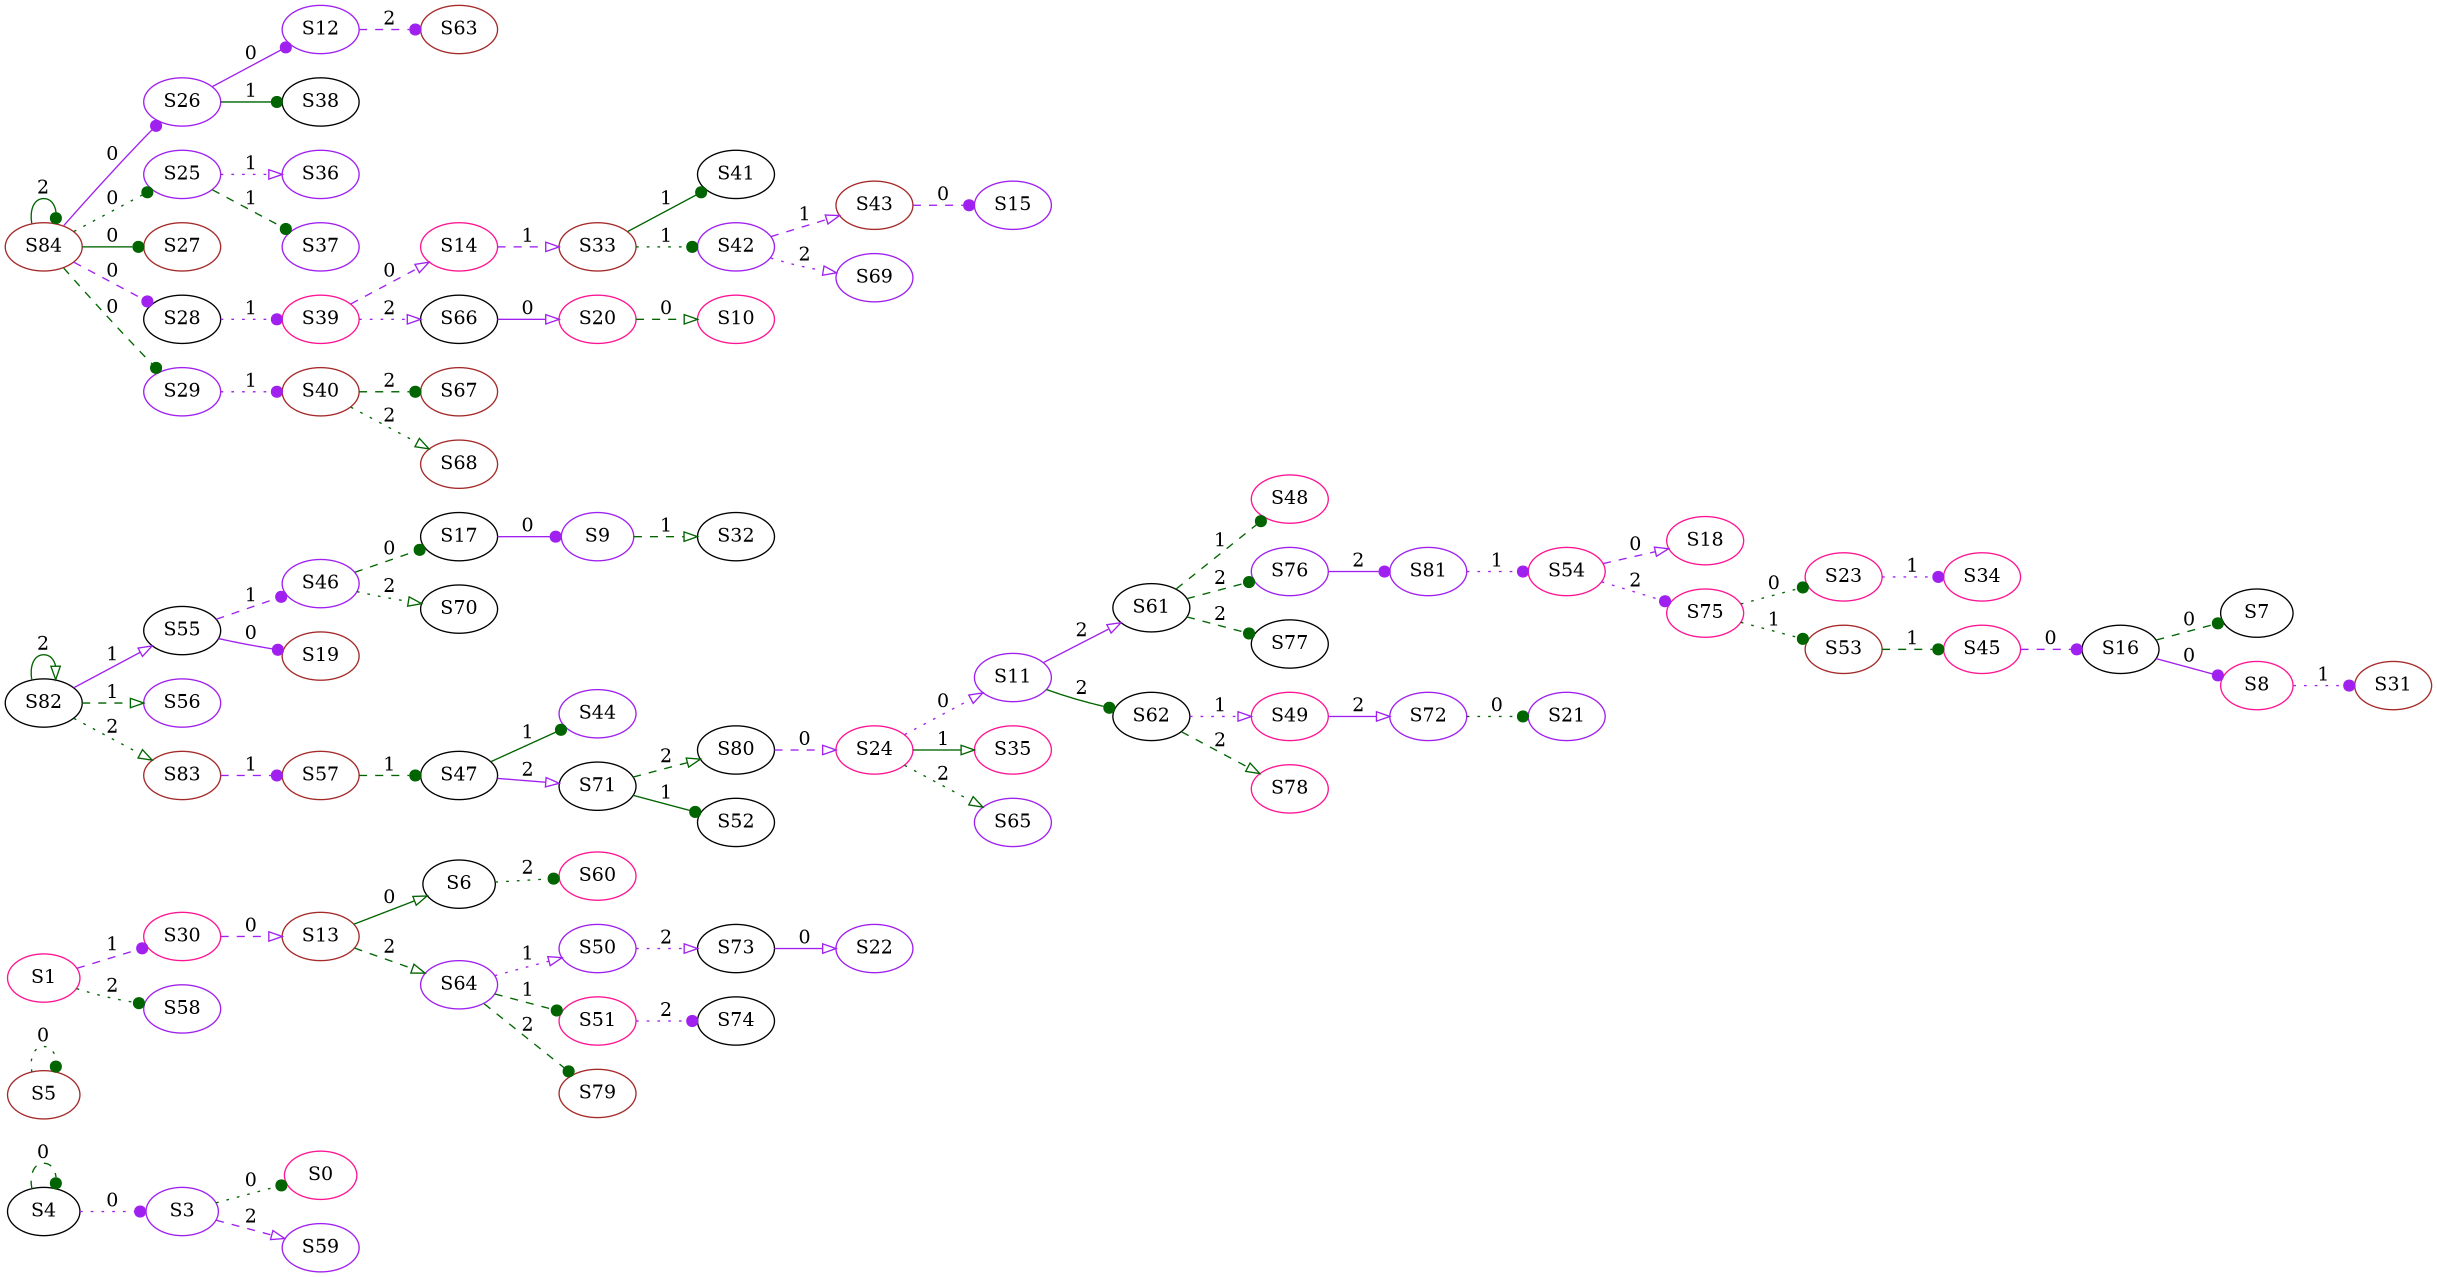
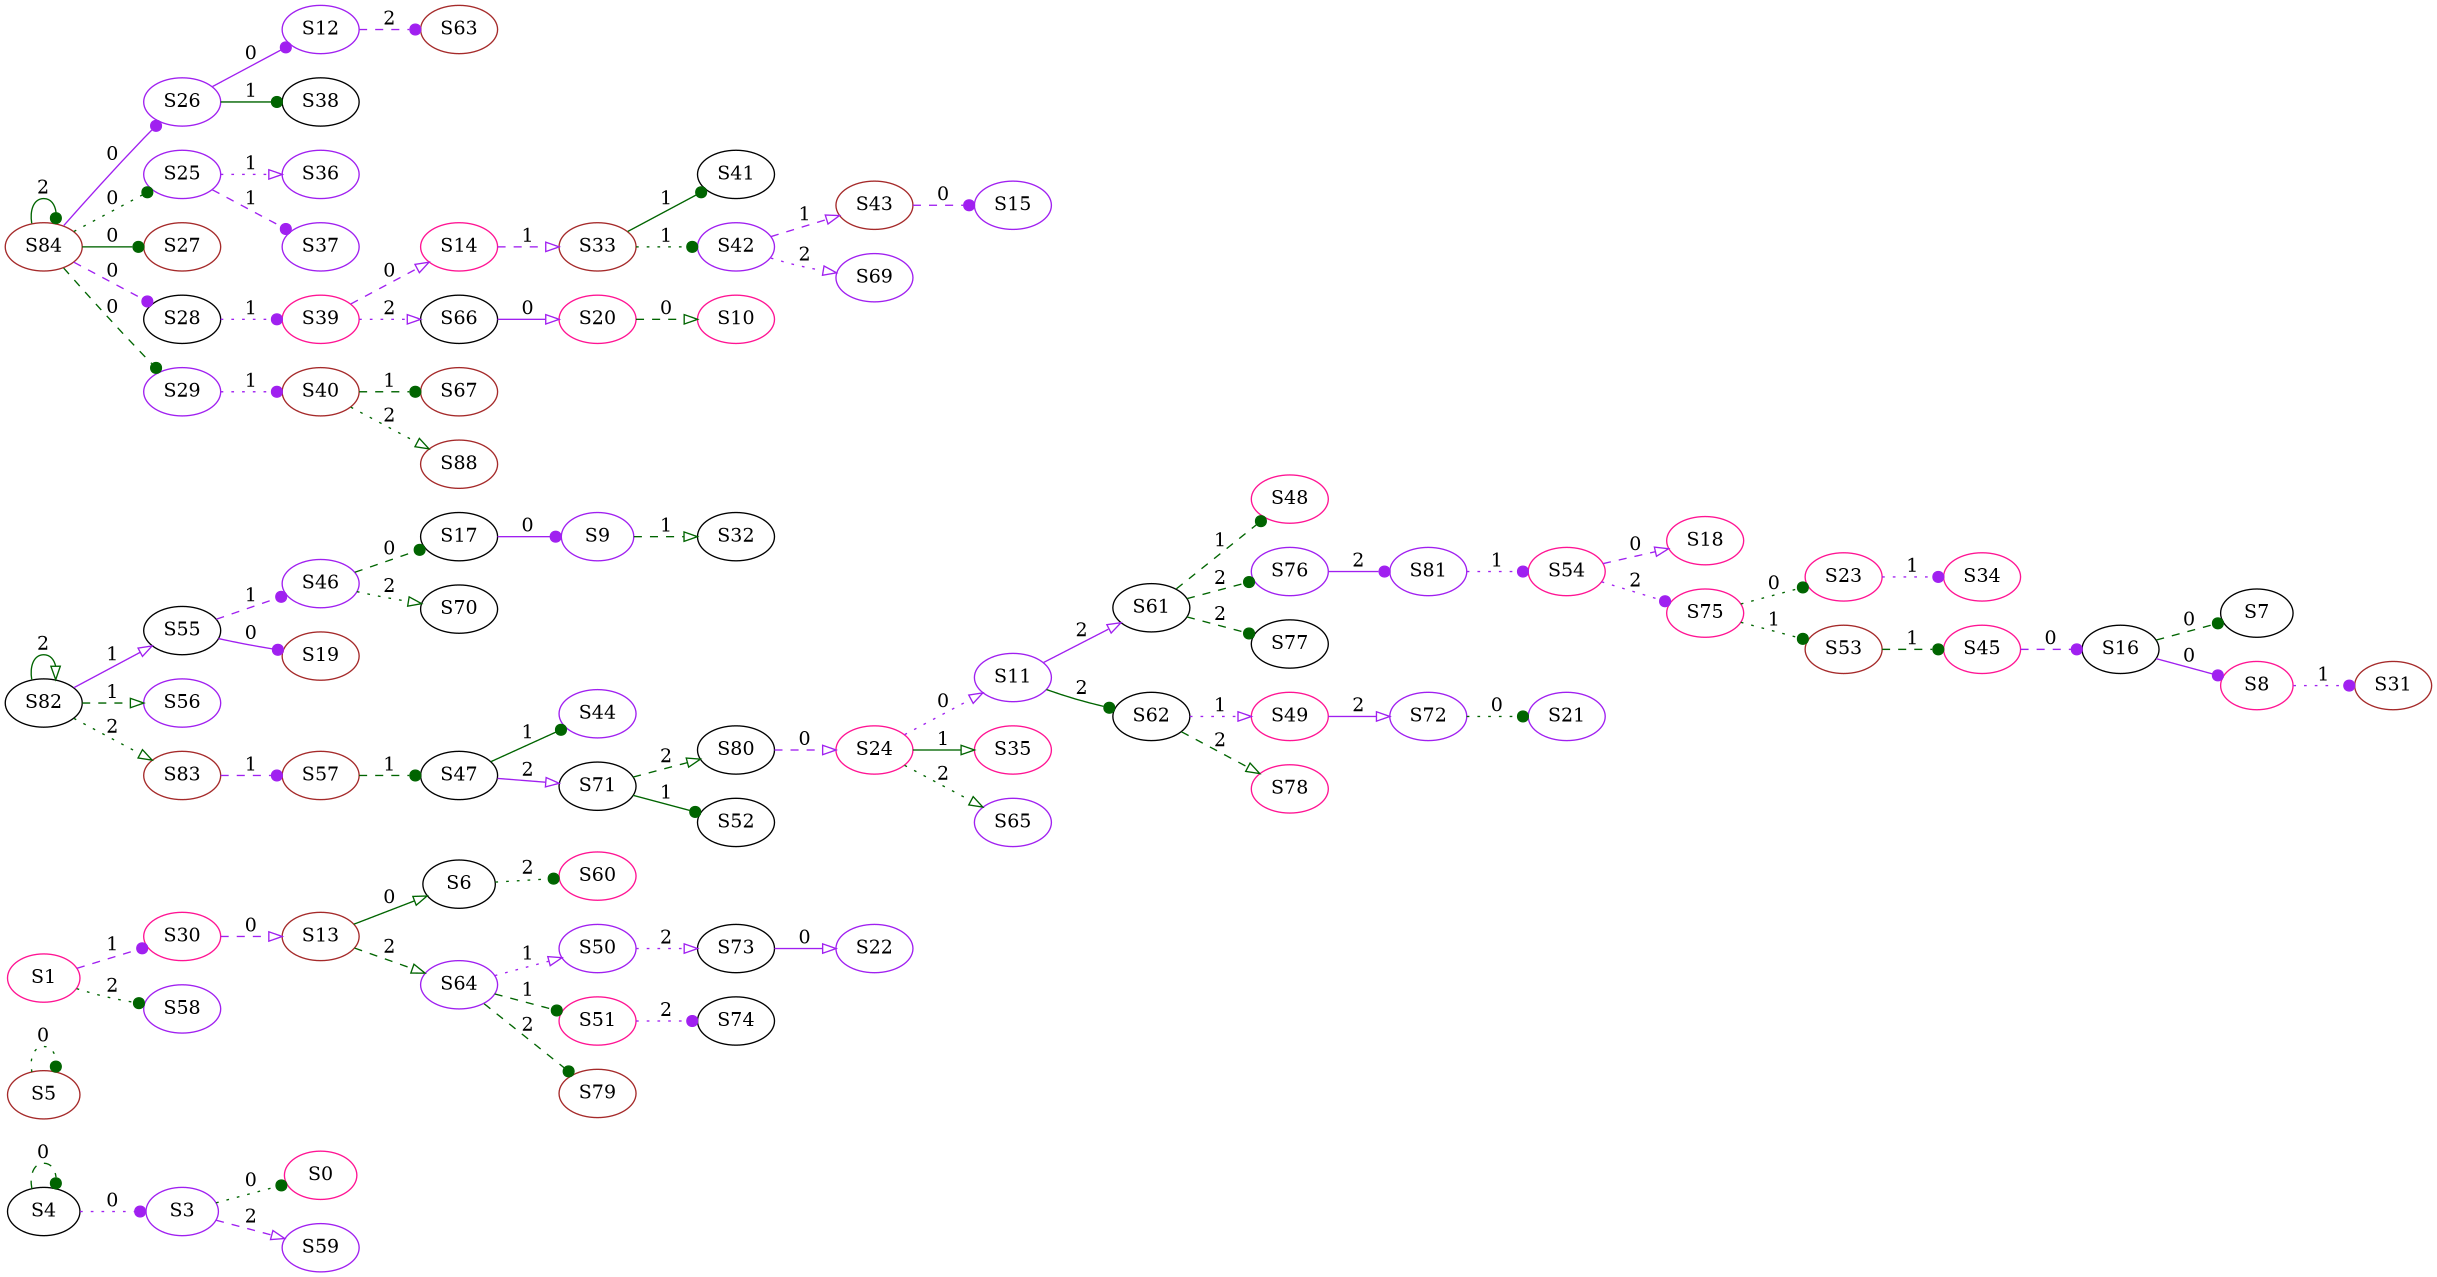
(247, 208) -> (247, 208)
(390, 382) -> (390, 382)
(459, 464) -> (459, 464)
